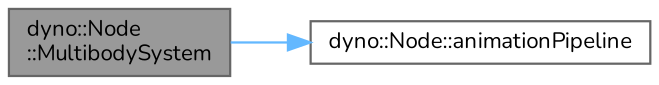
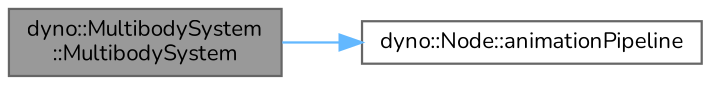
(120, 42) -> (145, 42)
